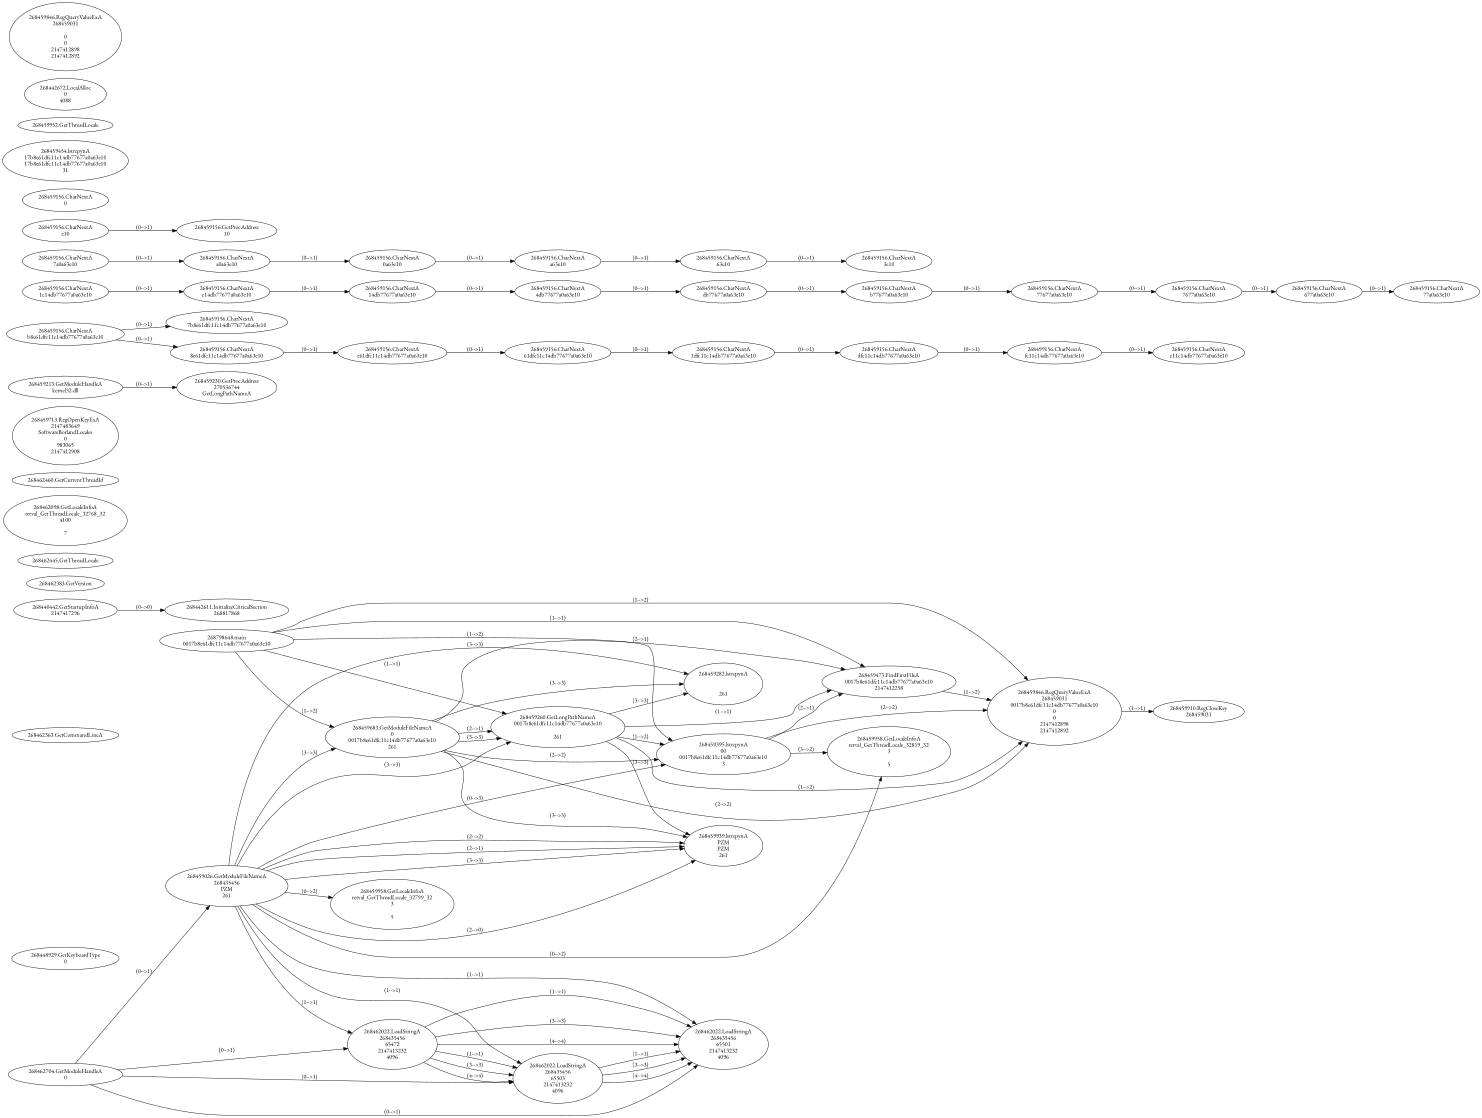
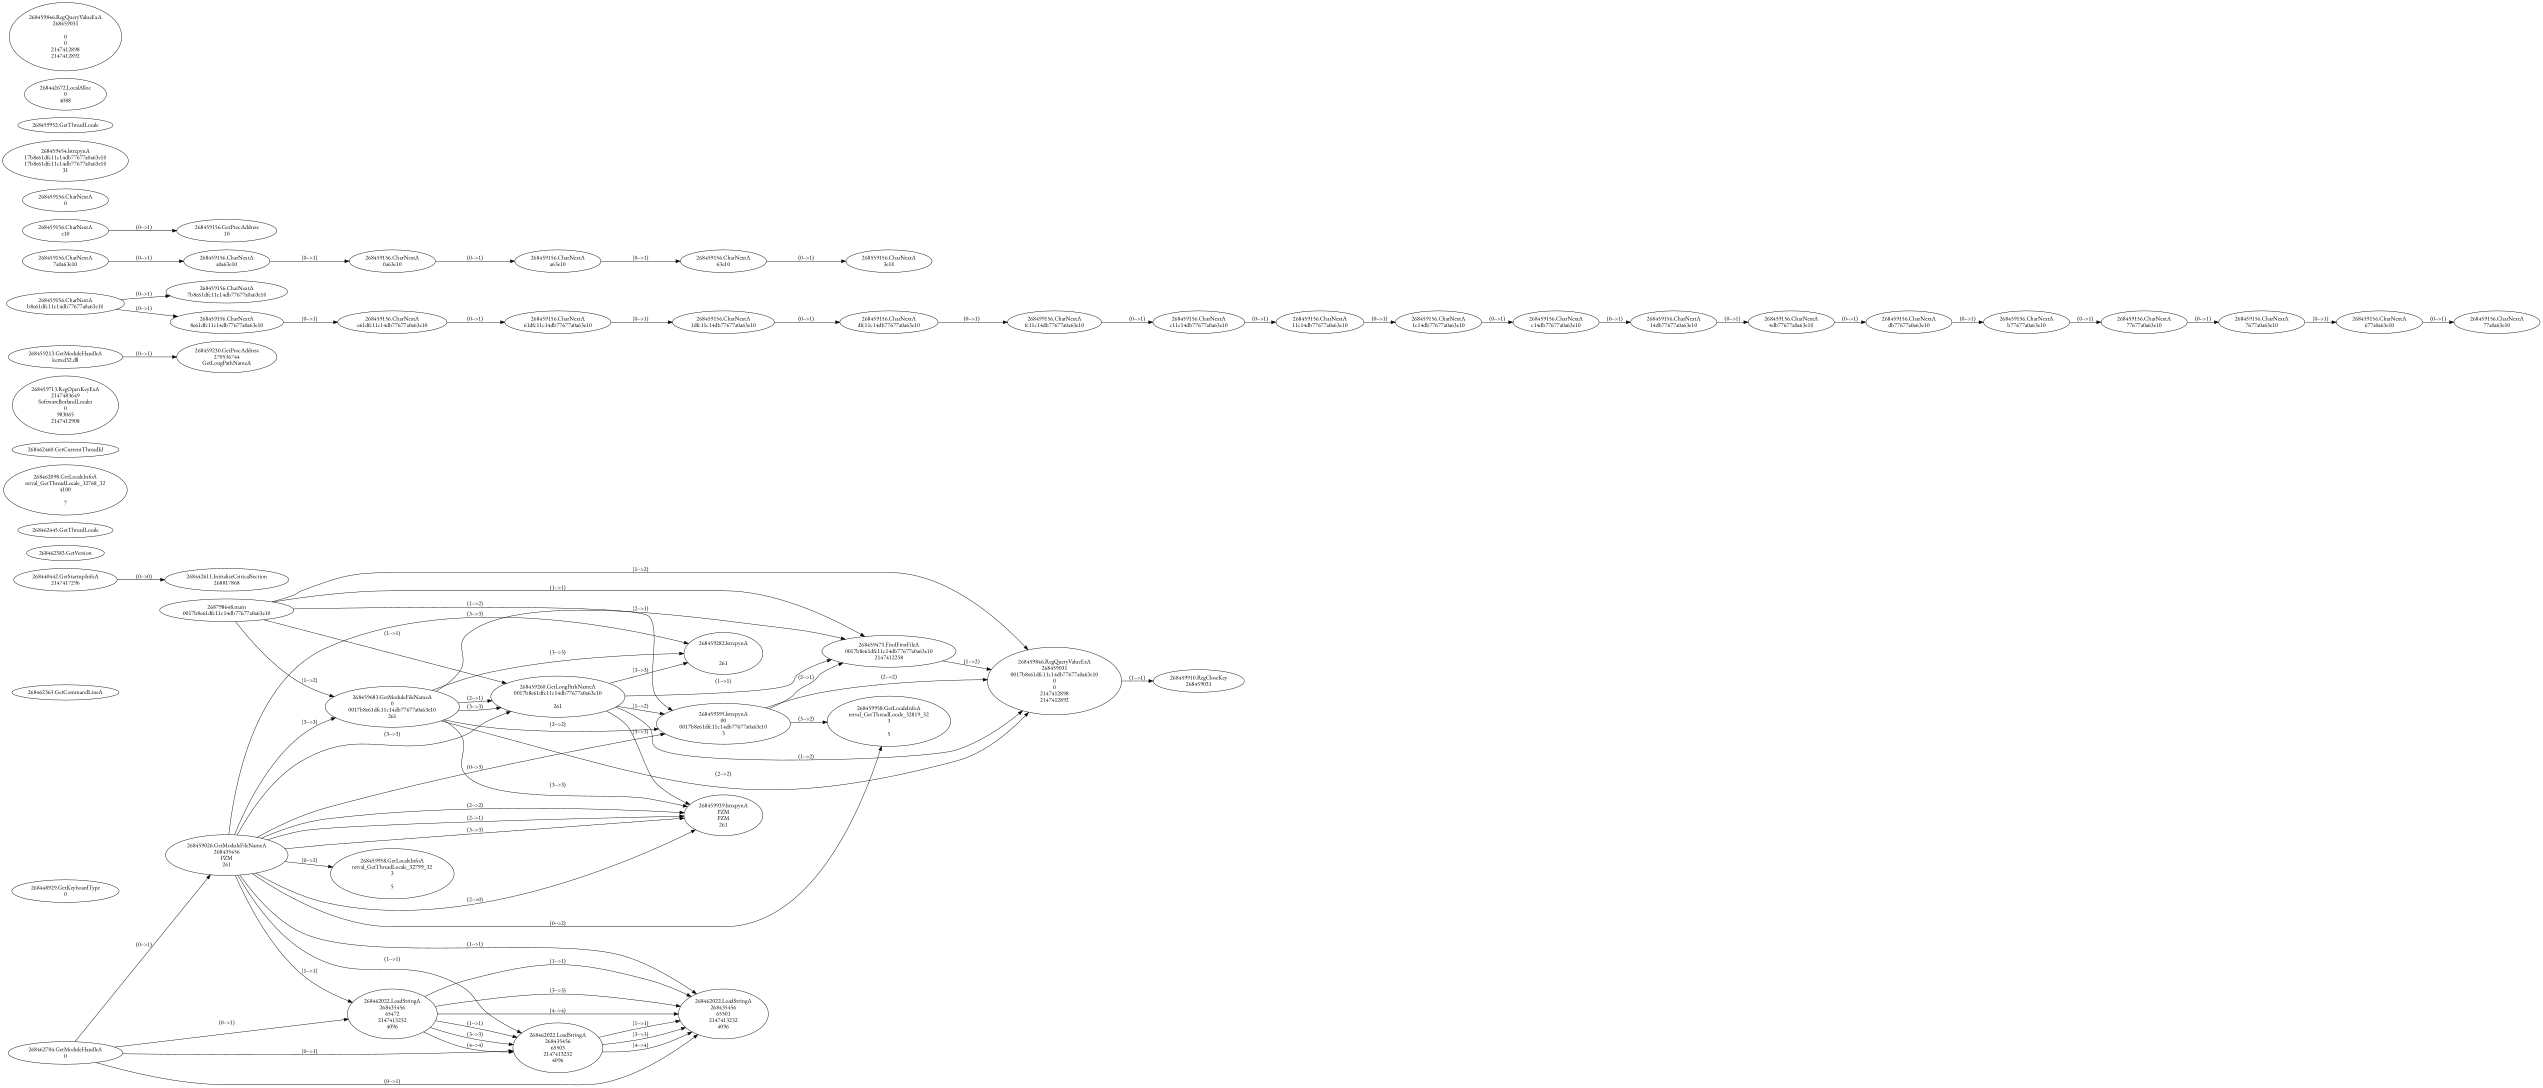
(889, 261) -> (889, 261)
none -> (1320, 322)
